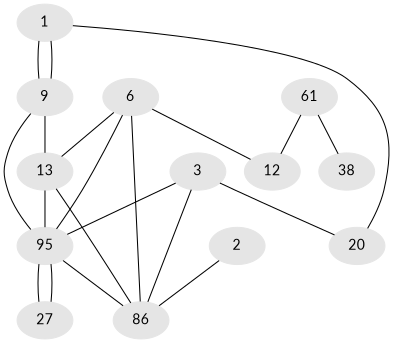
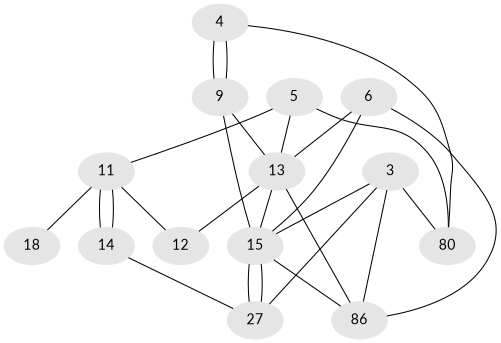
(45, 23) -> (220, 23)
none -> (295, 97)
(310, 97) -> (106, 172)
(201, 134) -> (229, 209)
(347, 172) -> (32, 246)
none -> (326, 243)
(45, 246) -> (255, 246)
none -> (106, 246)
(237, 246) -> none
(357, 246) -> (447, 246)
